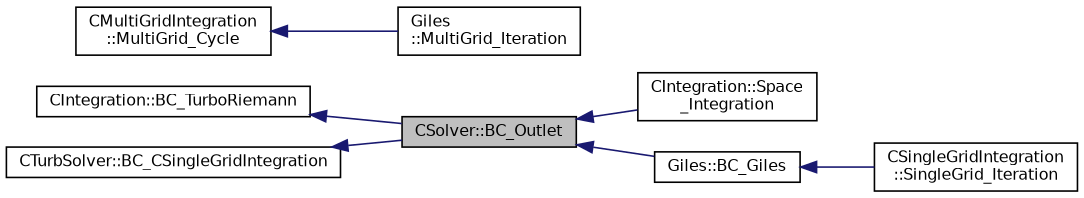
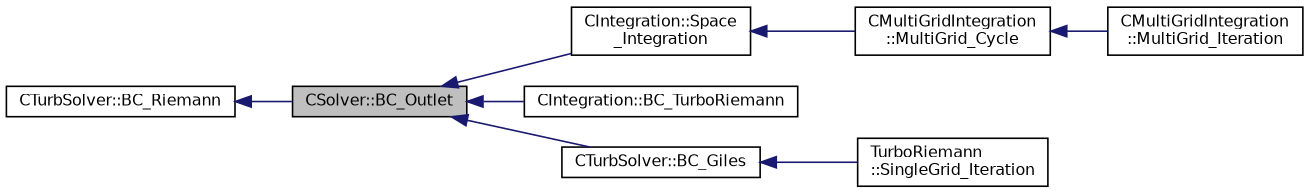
(489, 31) -> (1205, 31)
none -> (811, 31)
(364, 120) -> (504, 102)
(173, 162) -> (121, 102)
(727, 167) -> (661, 162)
(976, 167) -> (953, 162)
